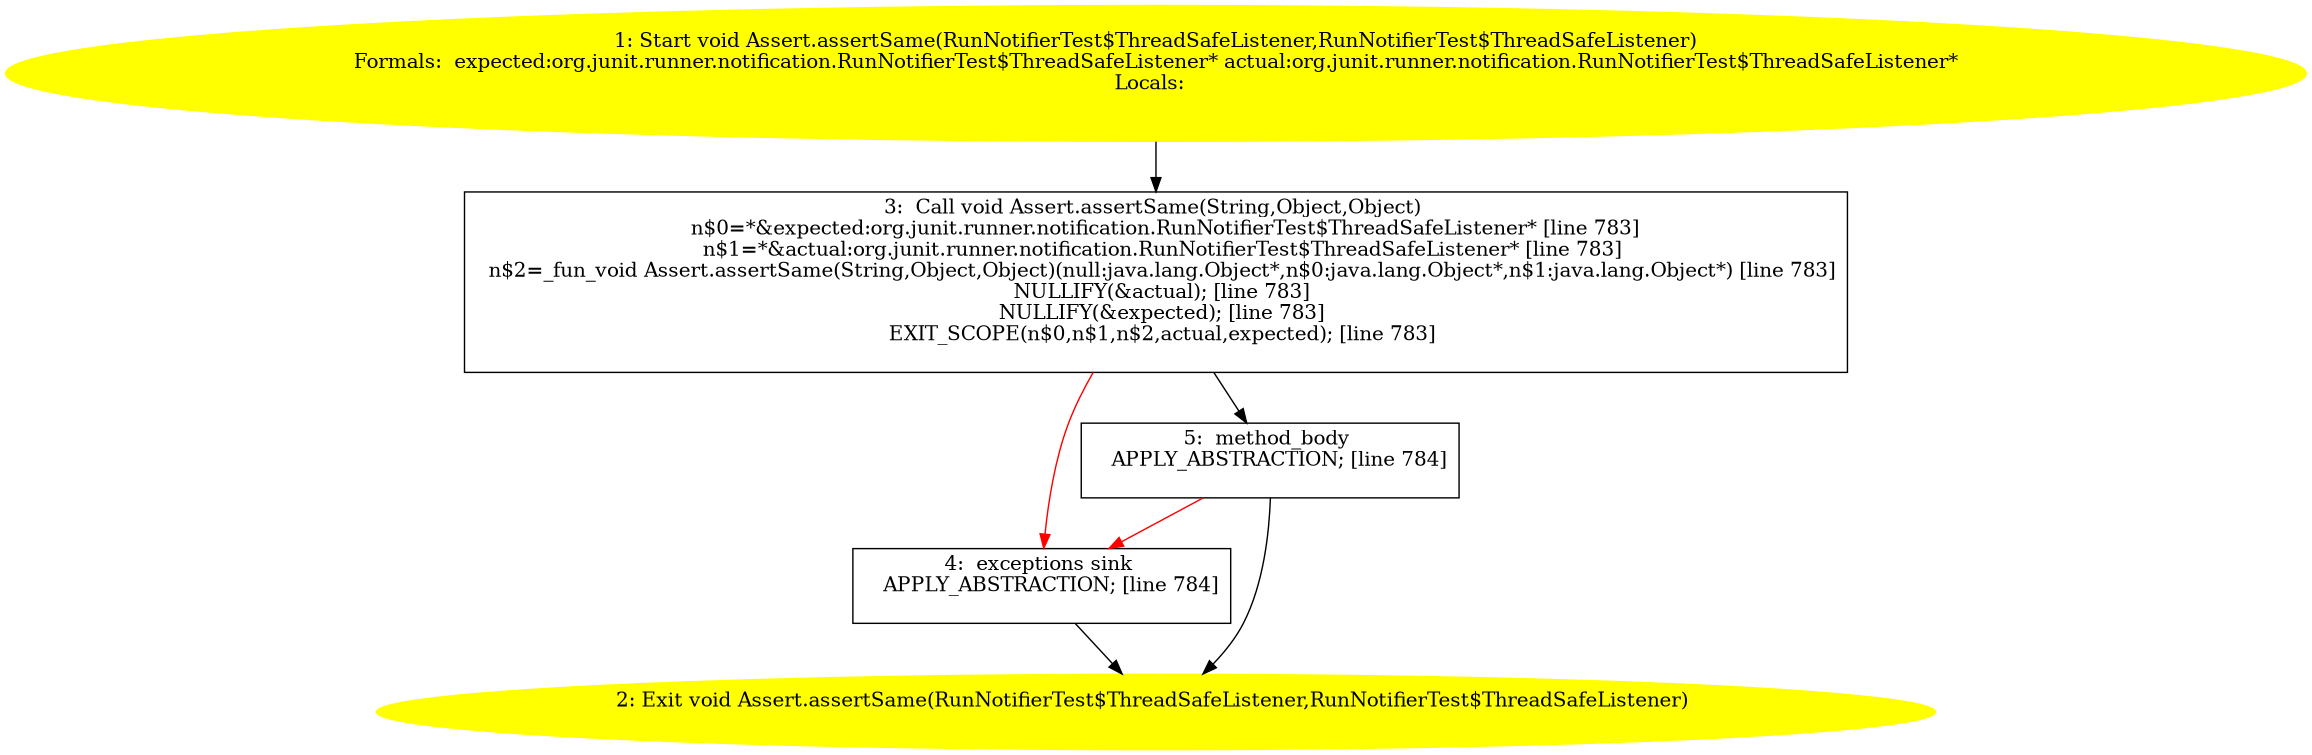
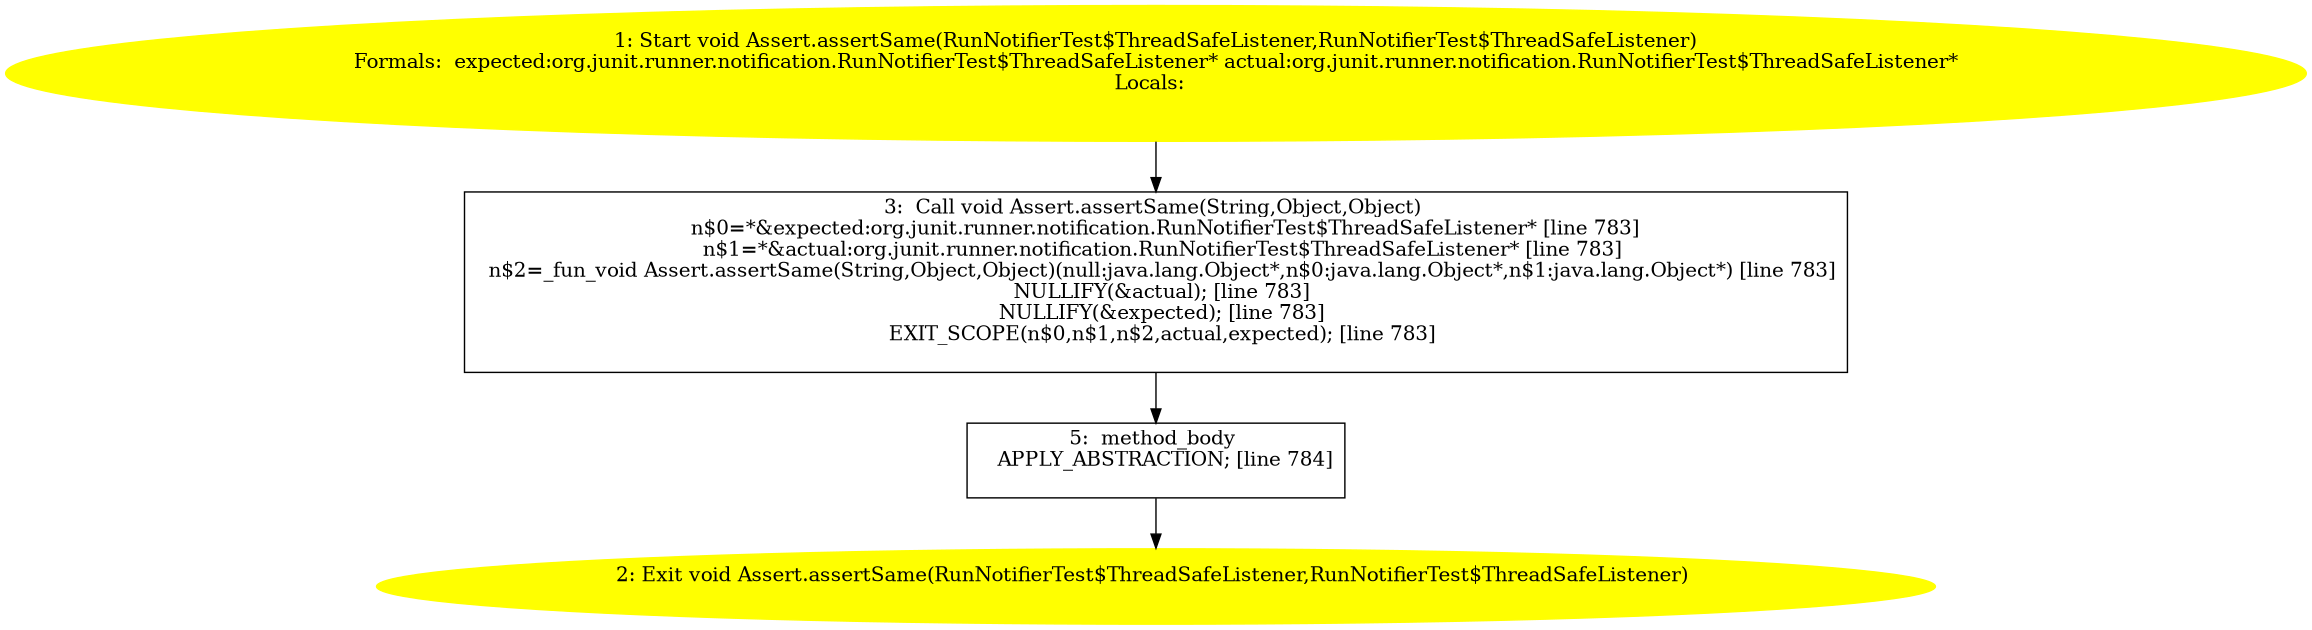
(1042, 586) -> none
